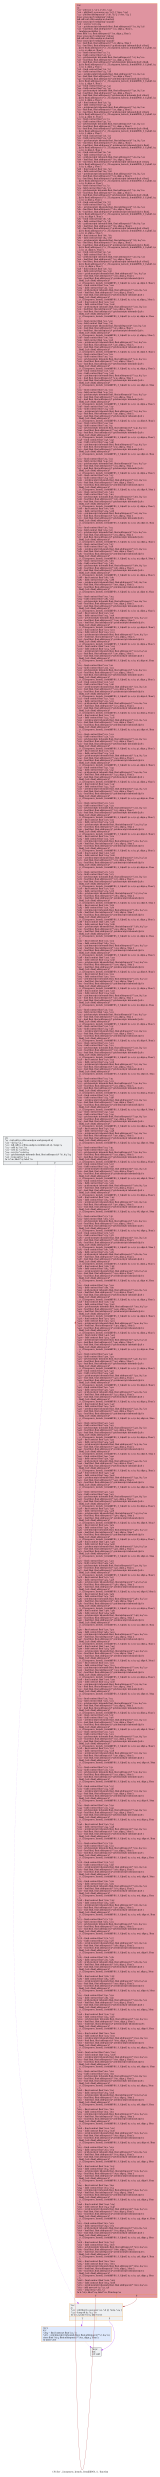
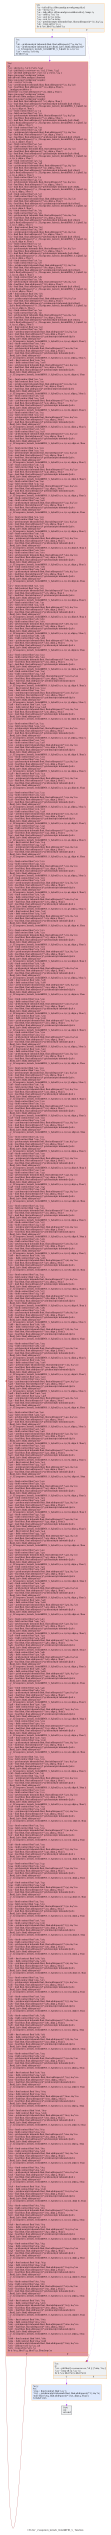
none -> (50, 47)
(38, 1151) -> (70, 18)
(115, 2337) -> none
